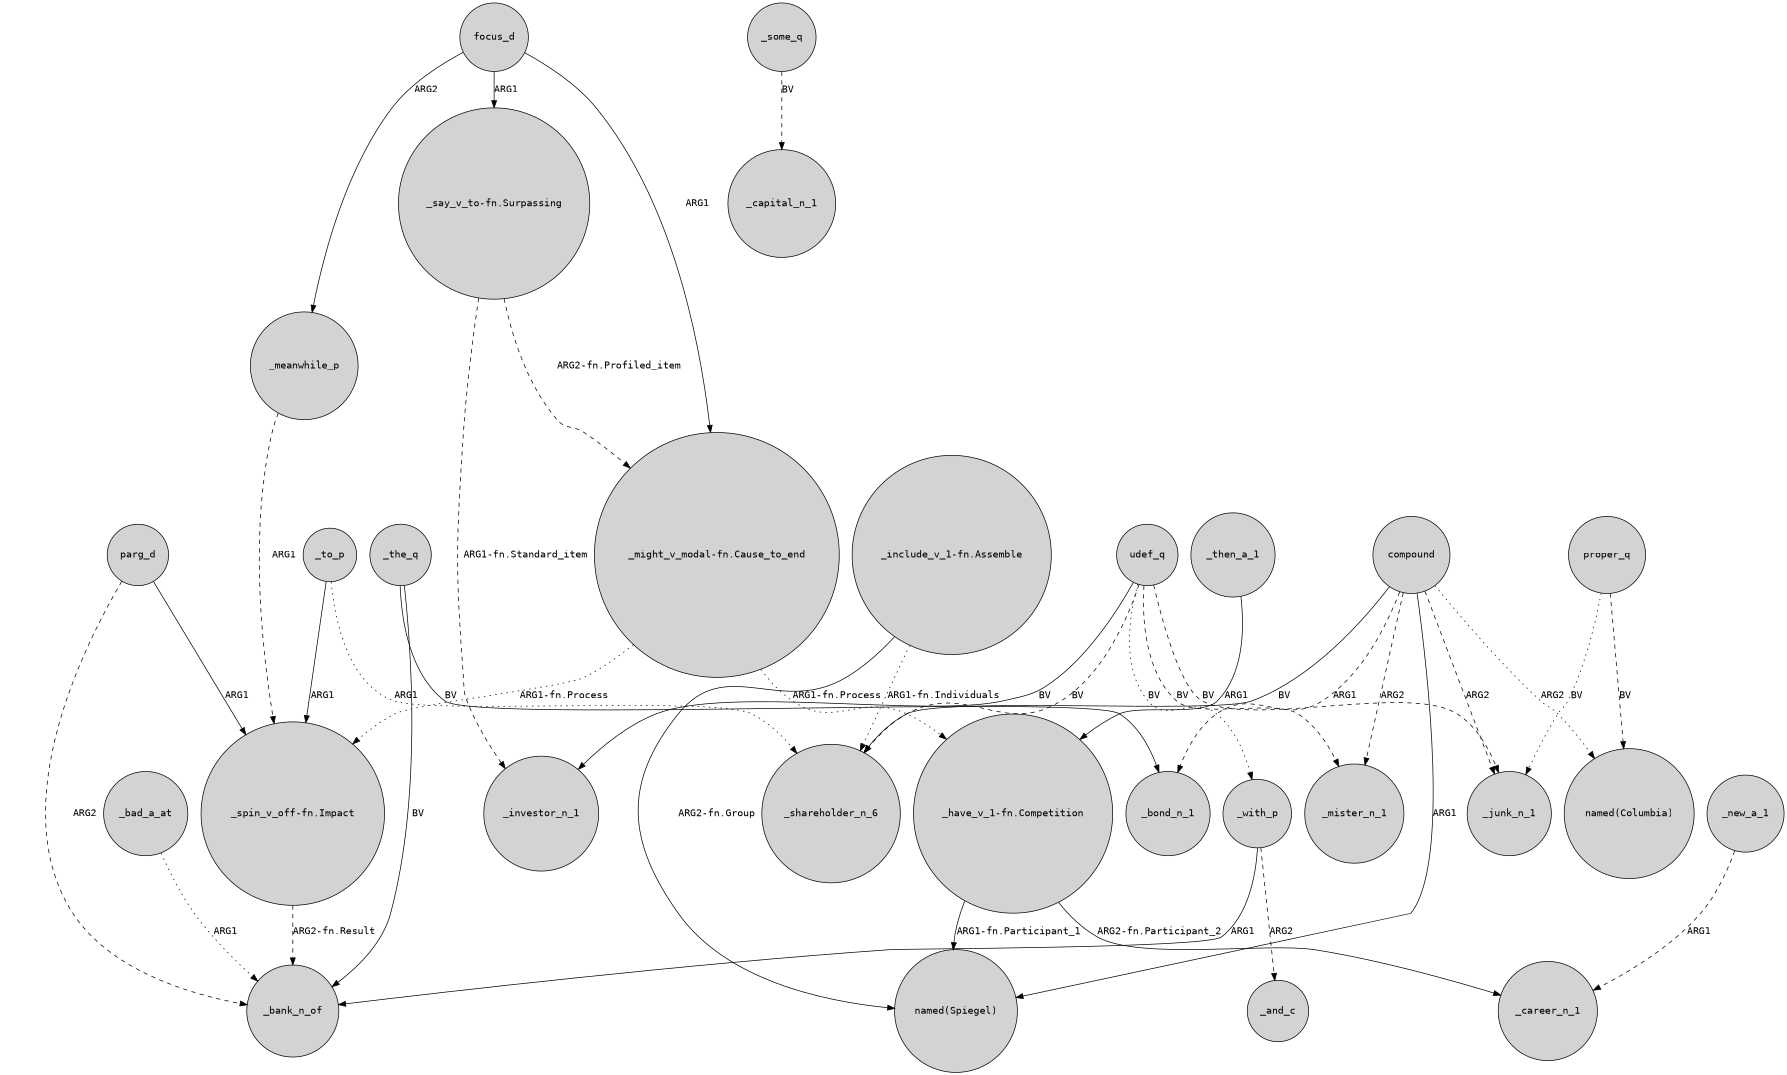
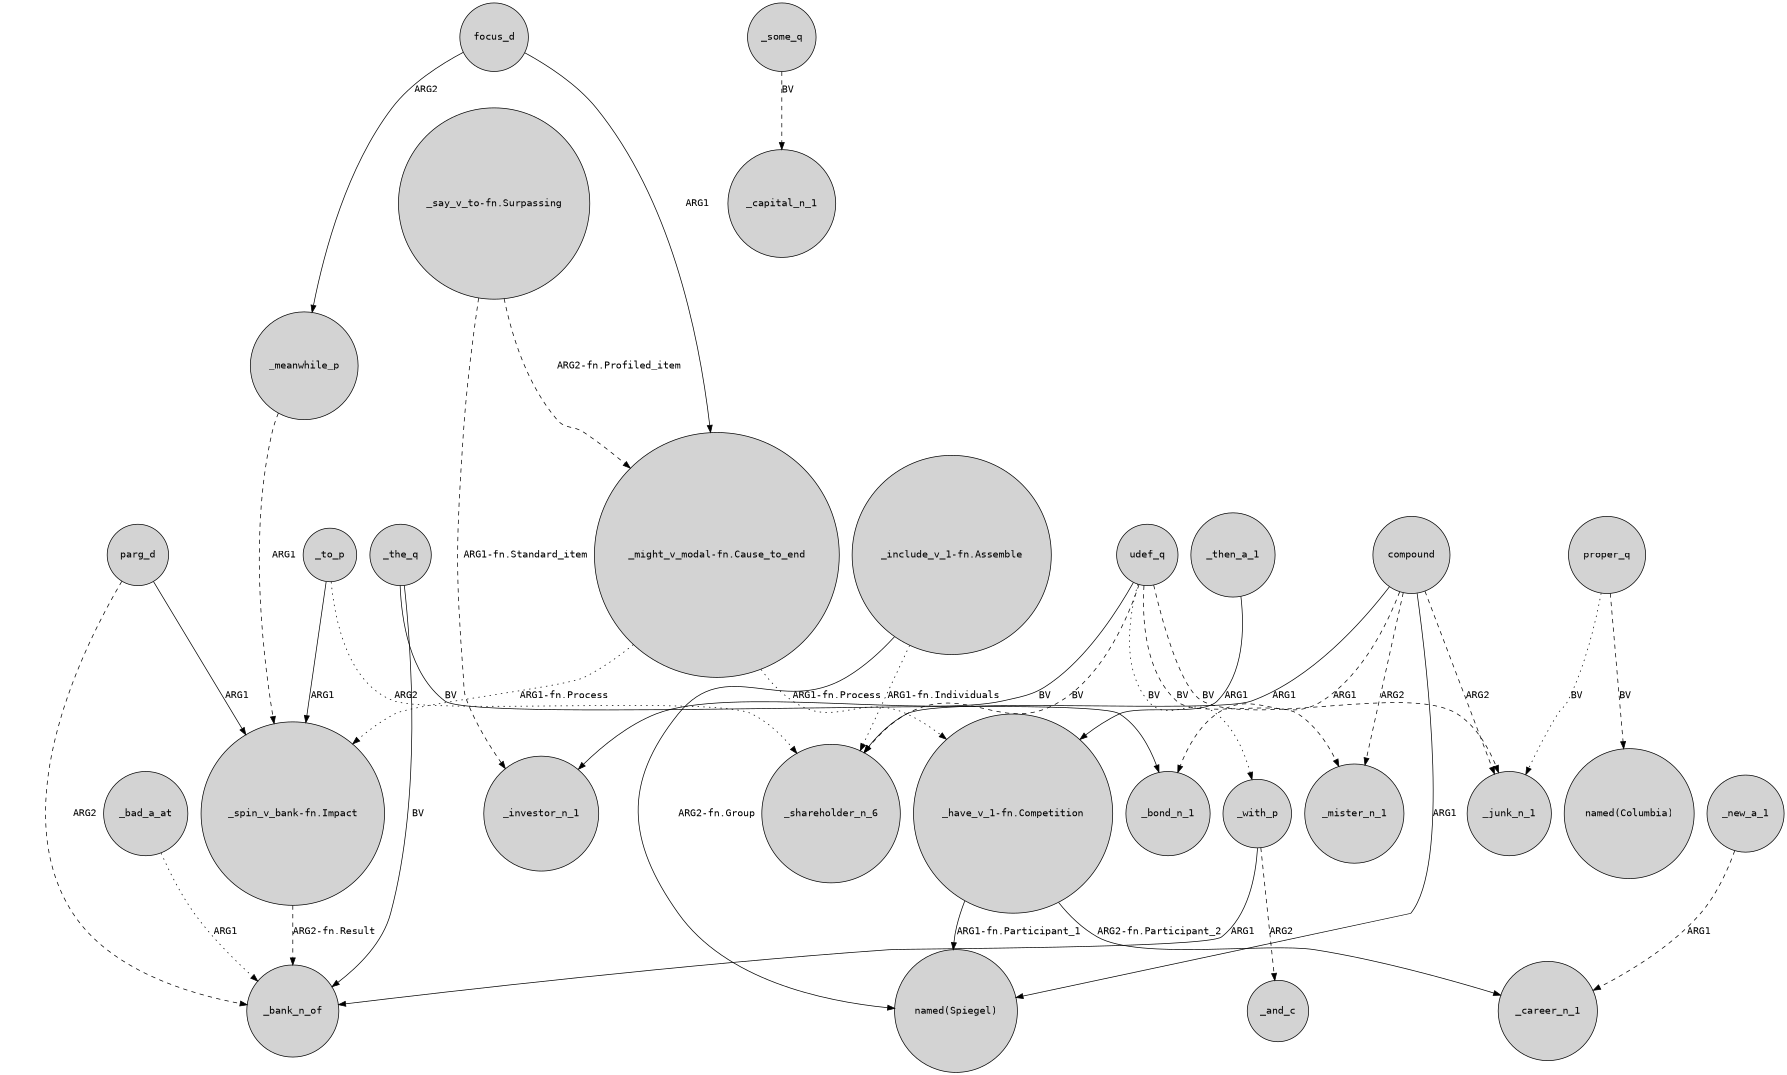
(494, 86) -> none
(1511, 671) -> none
(406, 696) -> (406, 696)
(1284, 696) -> (1284, 696)
(293, 814) -> (293, 814)
